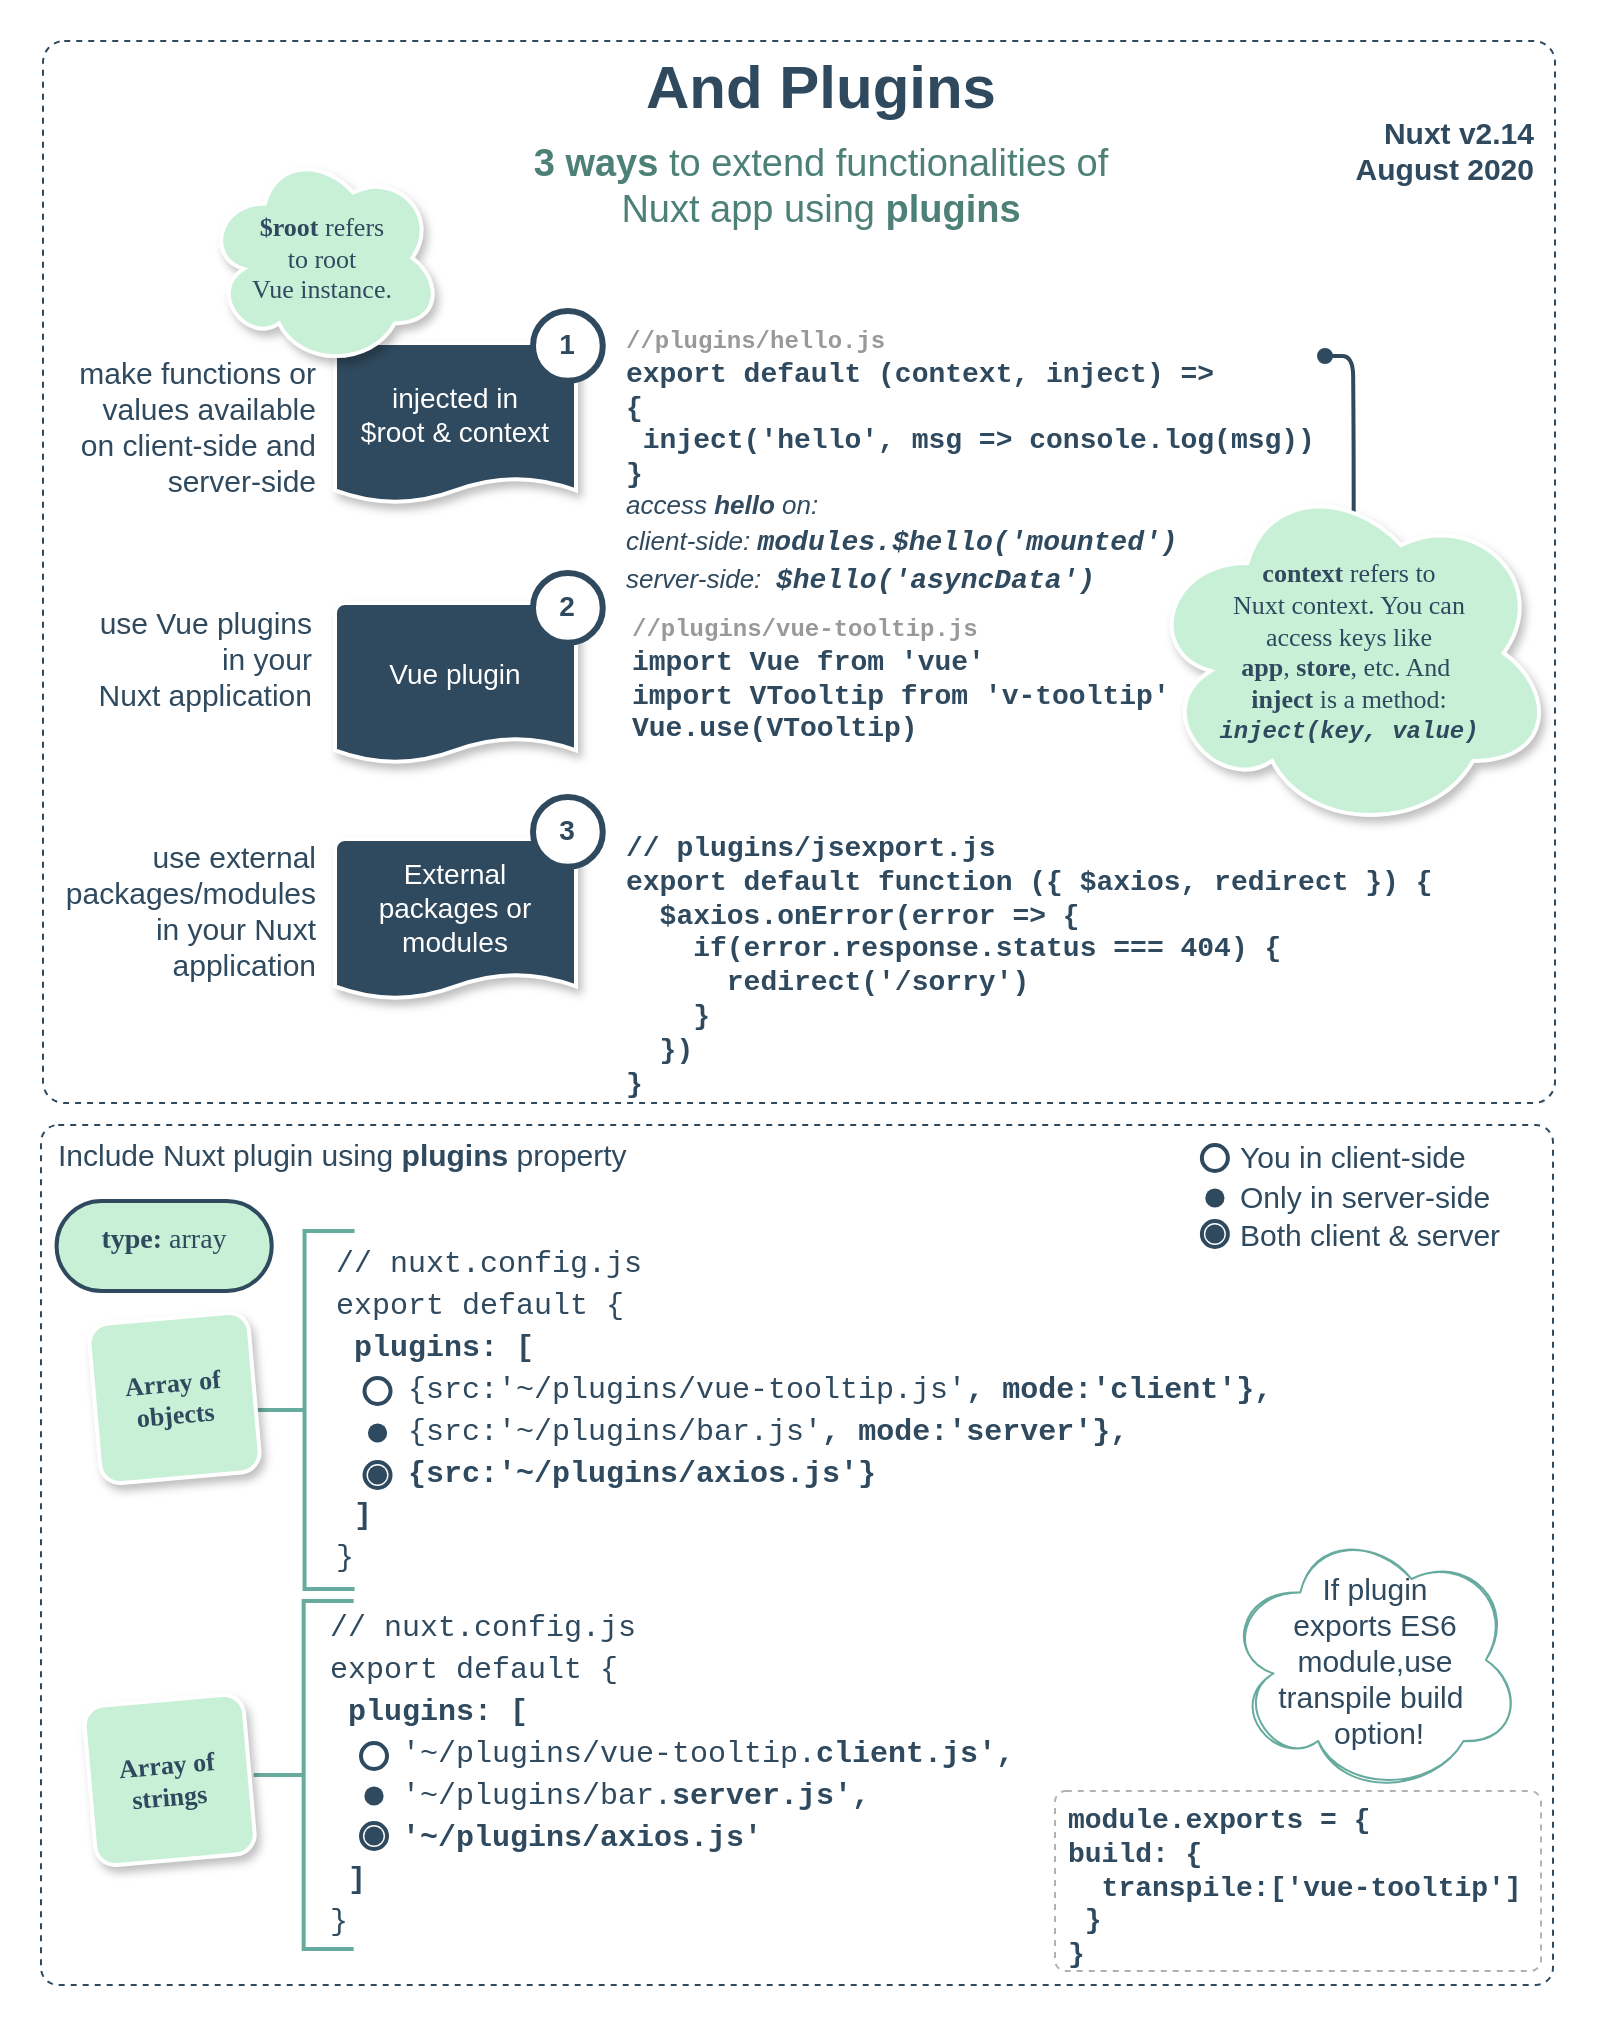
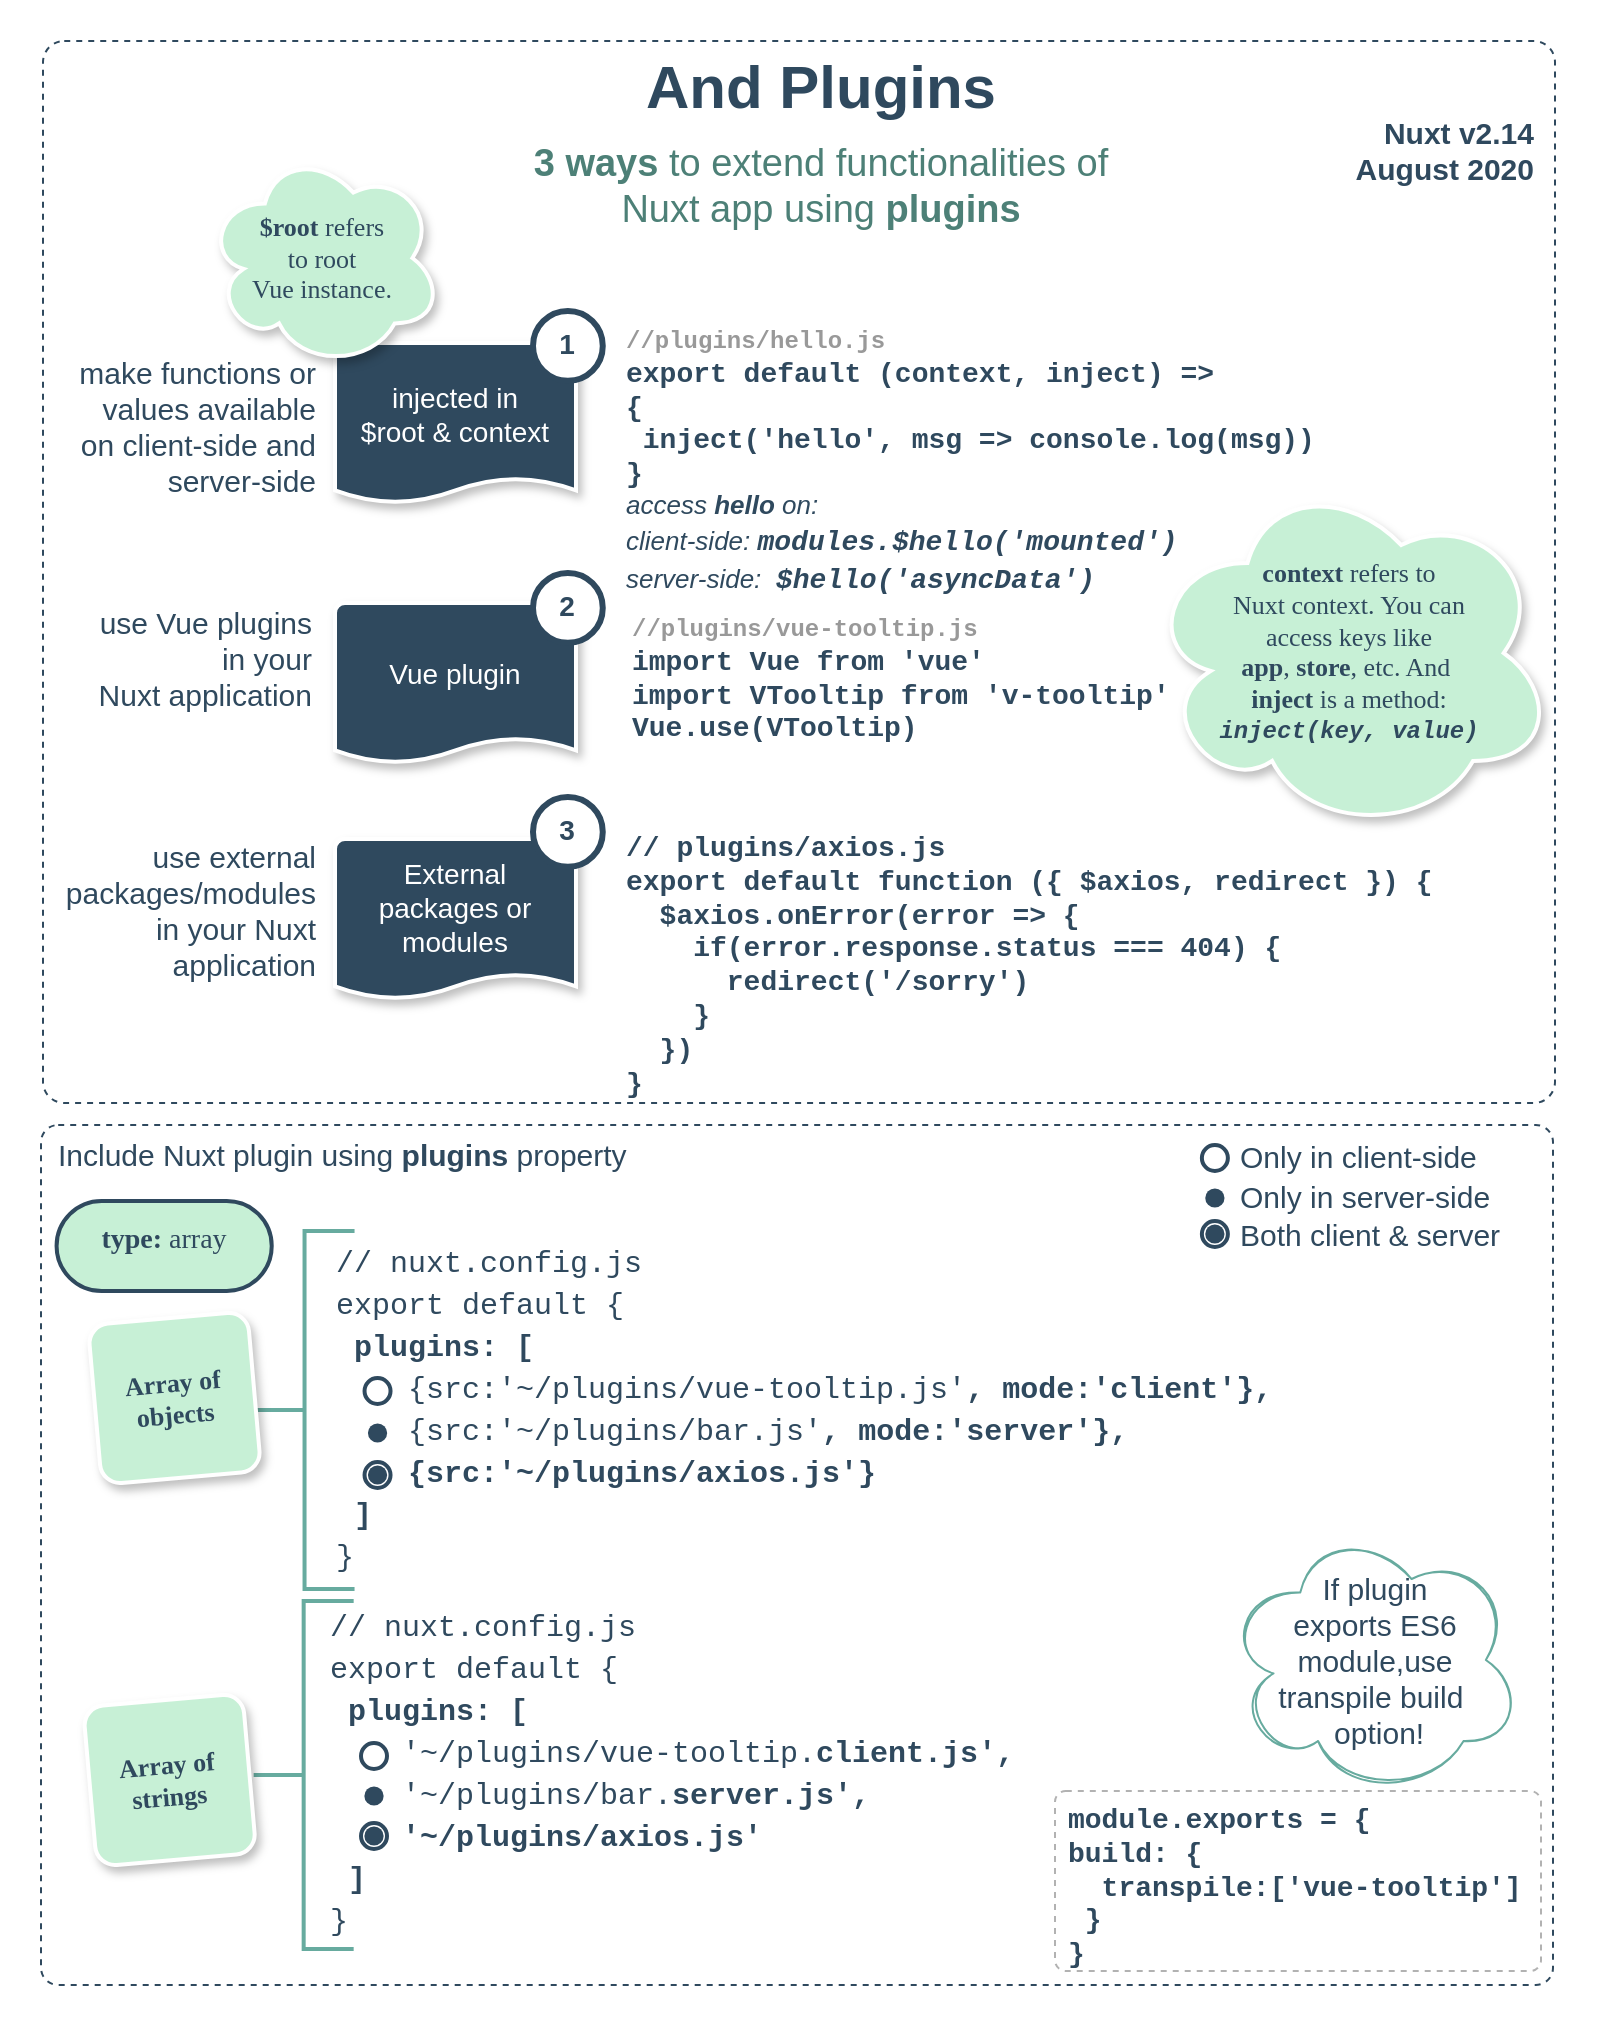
(1354, 428) -> none
(960, 967) -> (960, 967)
(1369, 1157) -> (1373, 1157)
